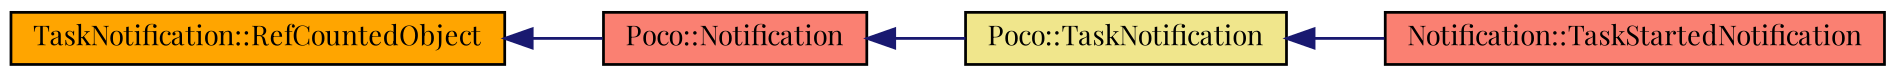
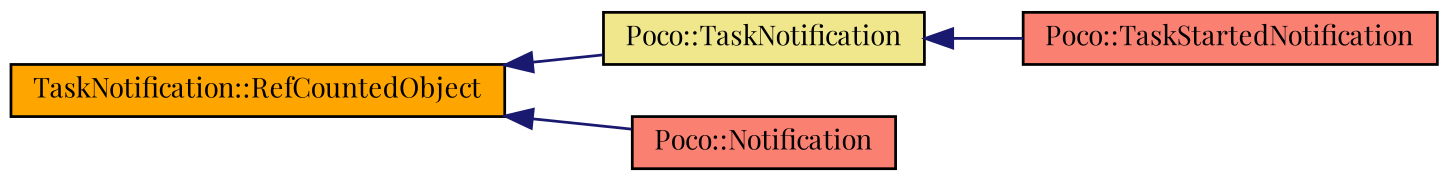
(930, 38) -> (568, 59)
(1635, 38) -> (1230, 38)
